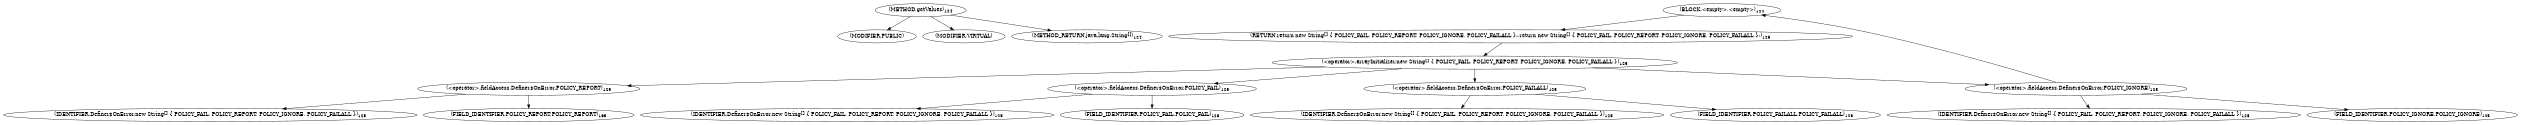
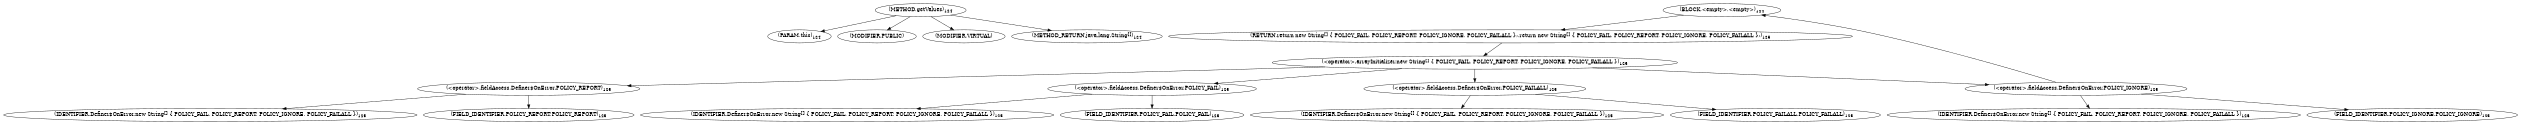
none -> (799, 36)
(603, 114) -> (603, 114)
